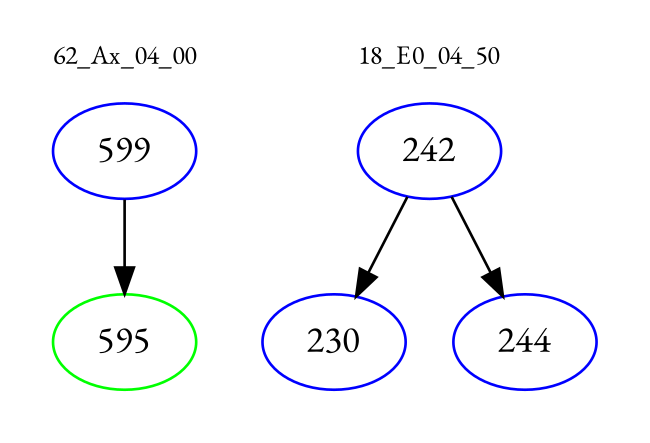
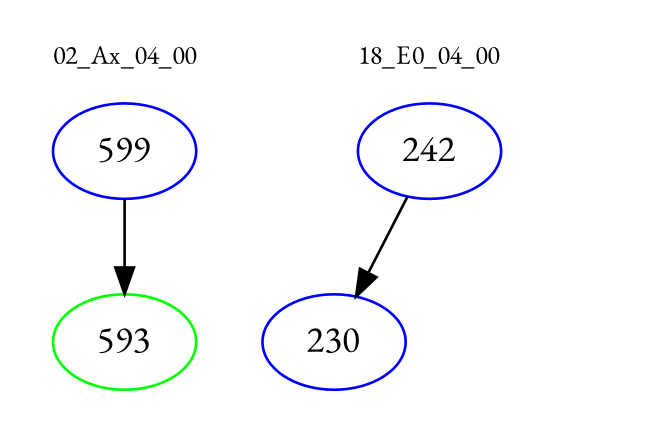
(126, 57) -> (126, 57)
(430, 57) -> (430, 57)
(125, 342) -> (125, 342)
(525, 342) -> none
